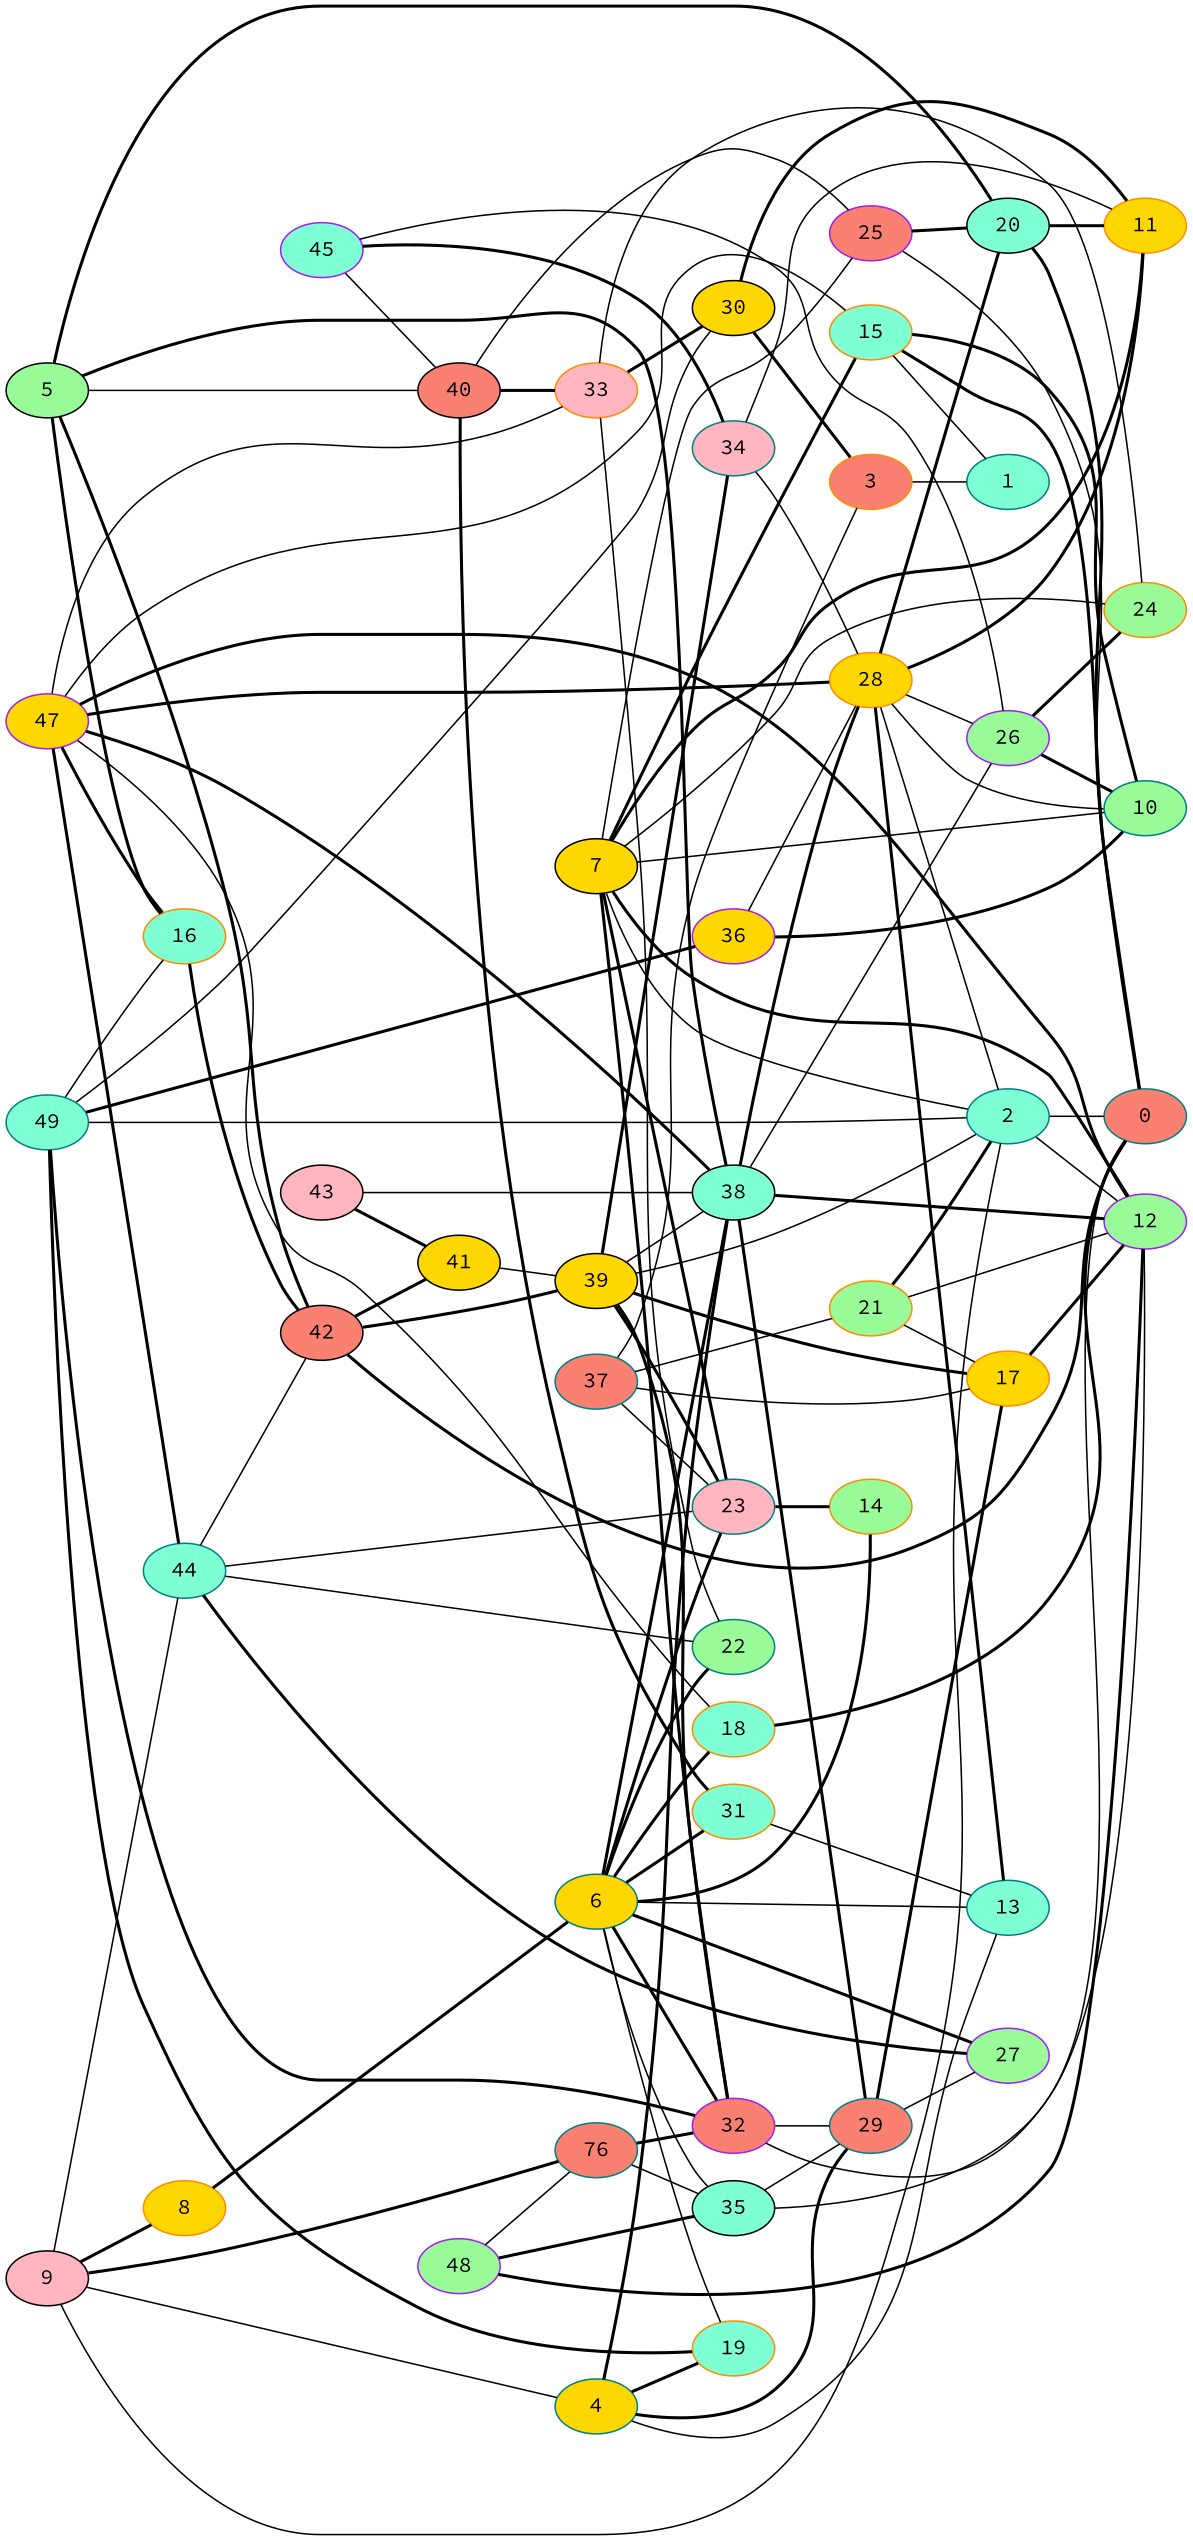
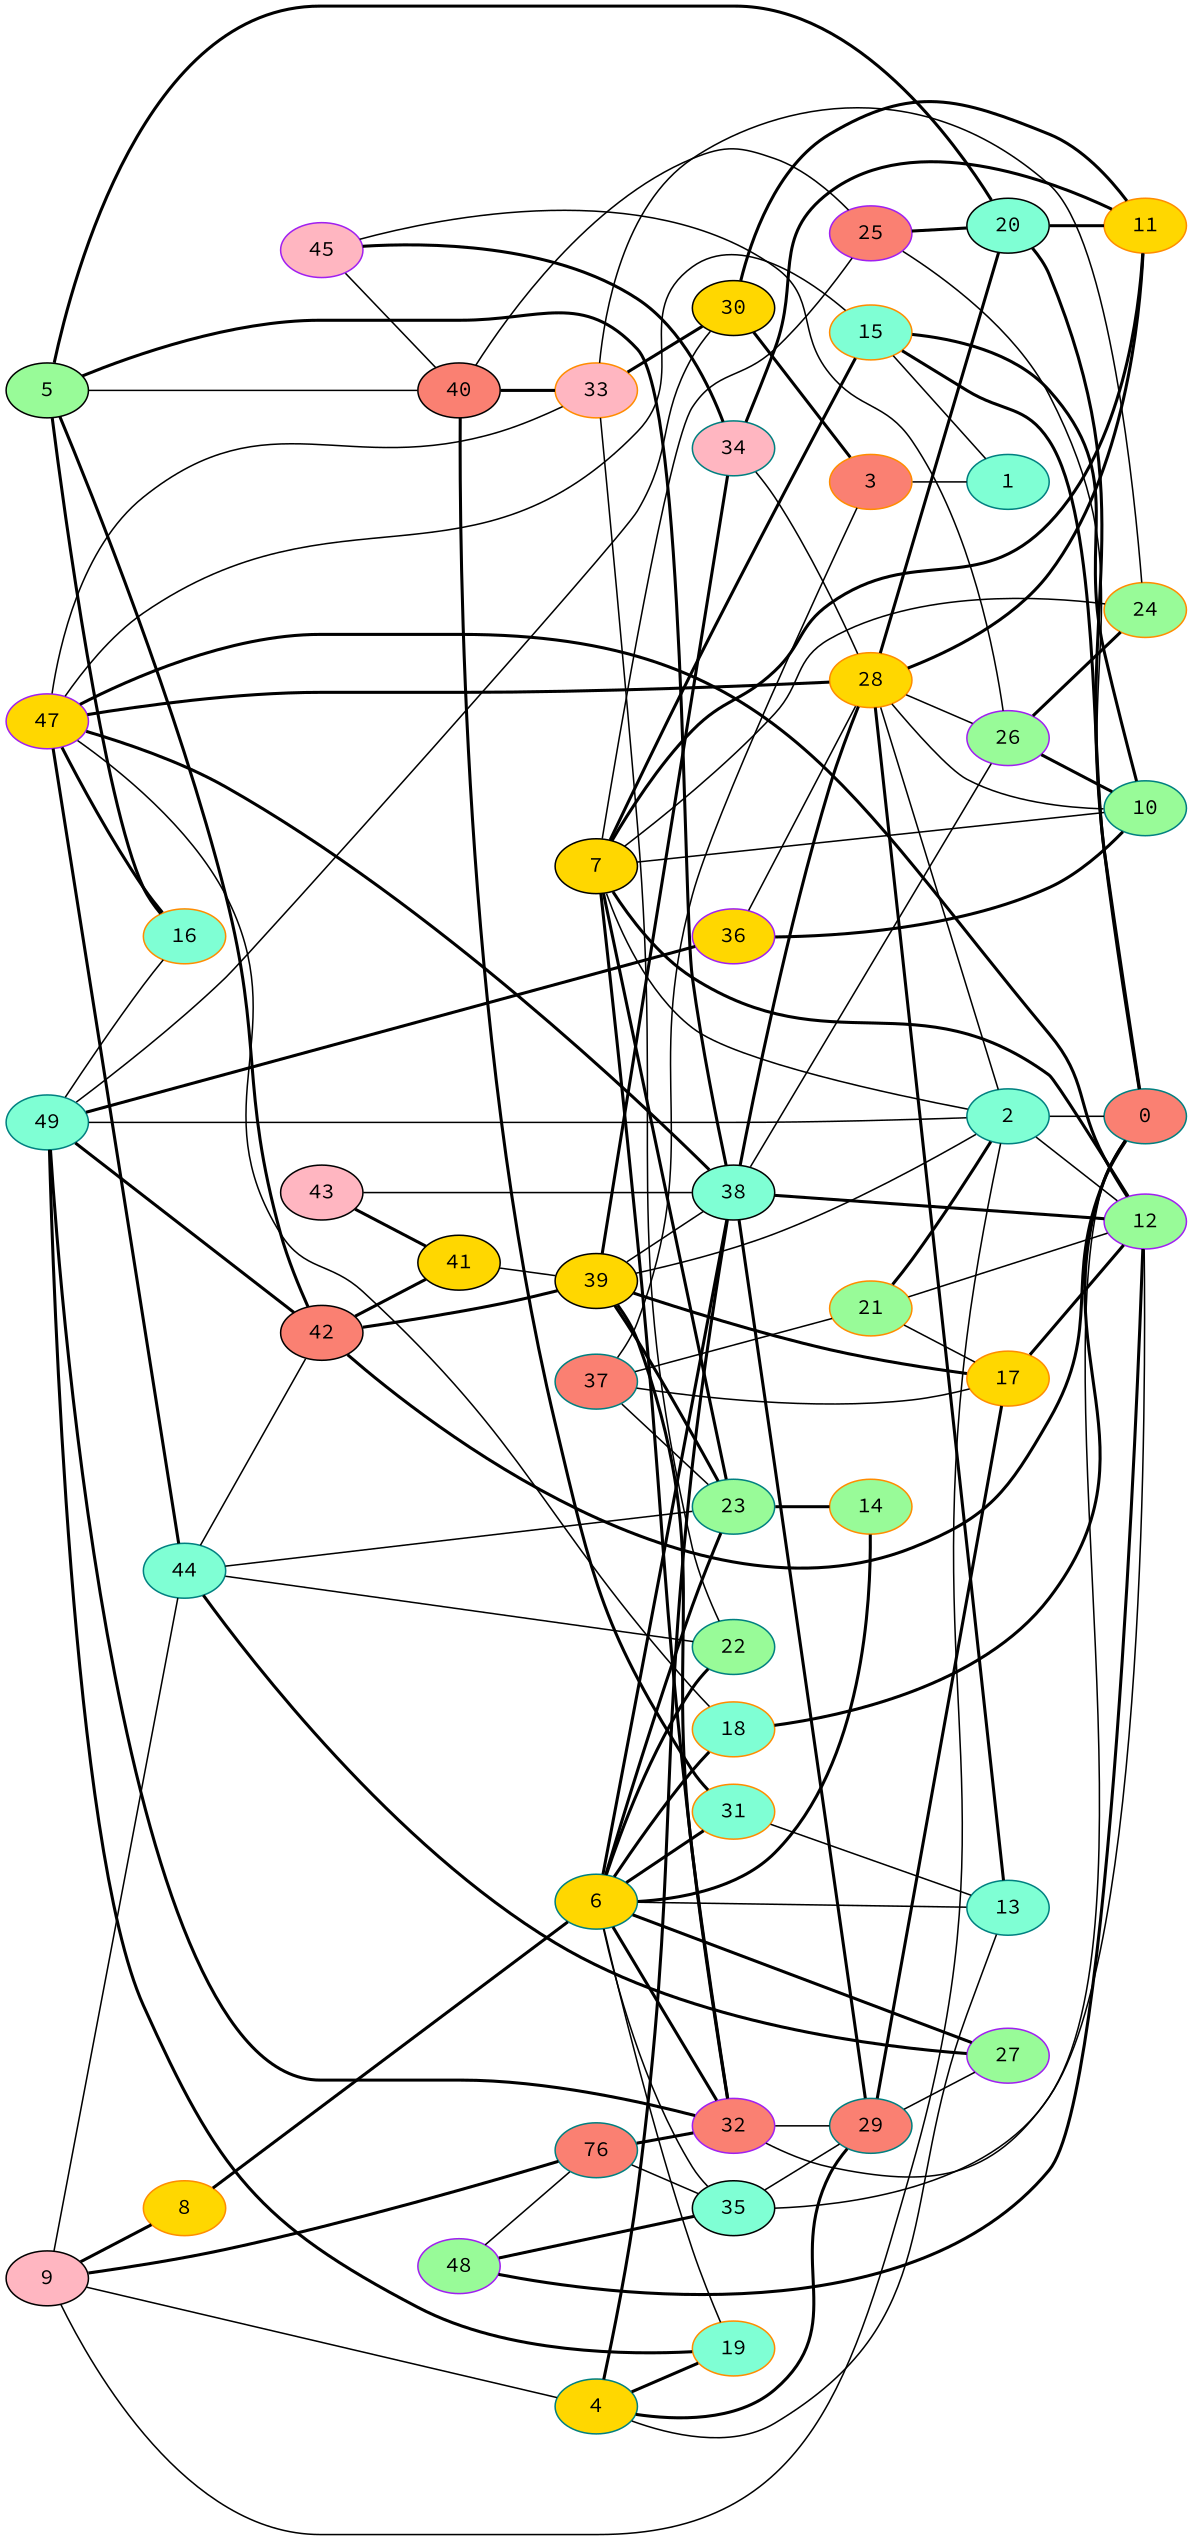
(850, 181) -> (850, 181)
(322, 250) -> (322, 250)
(227, 1143) -> (185, 1228)
(734, 1507) -> (734, 1507)
